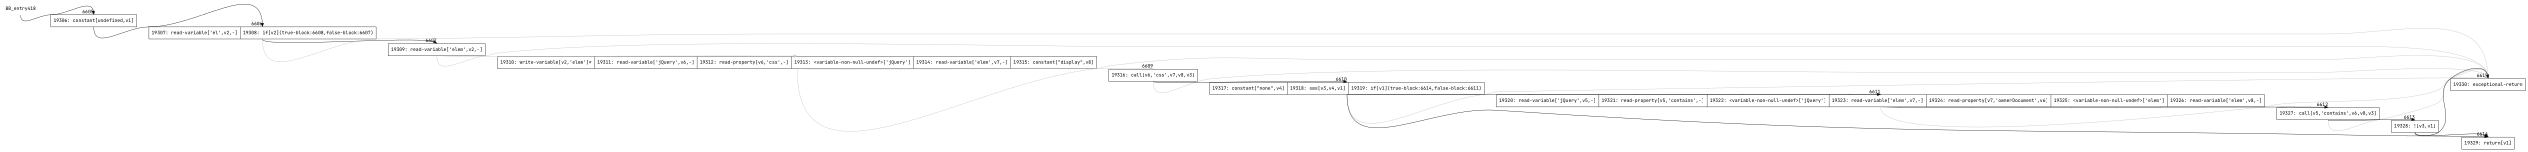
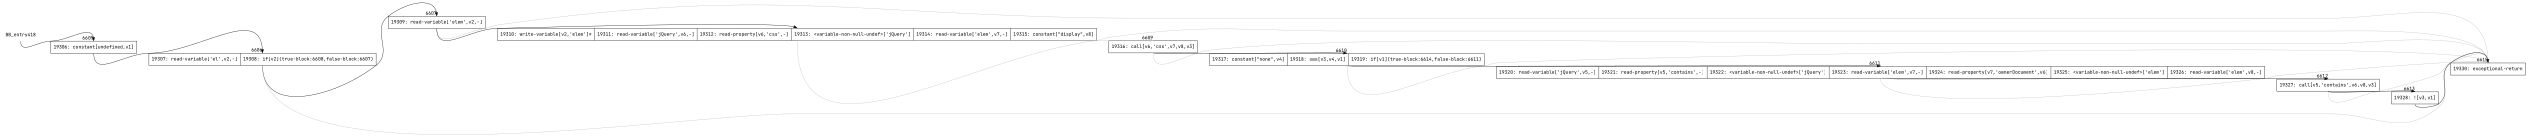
(615, 56) -> (611, 26)
(2488, 143) -> none
